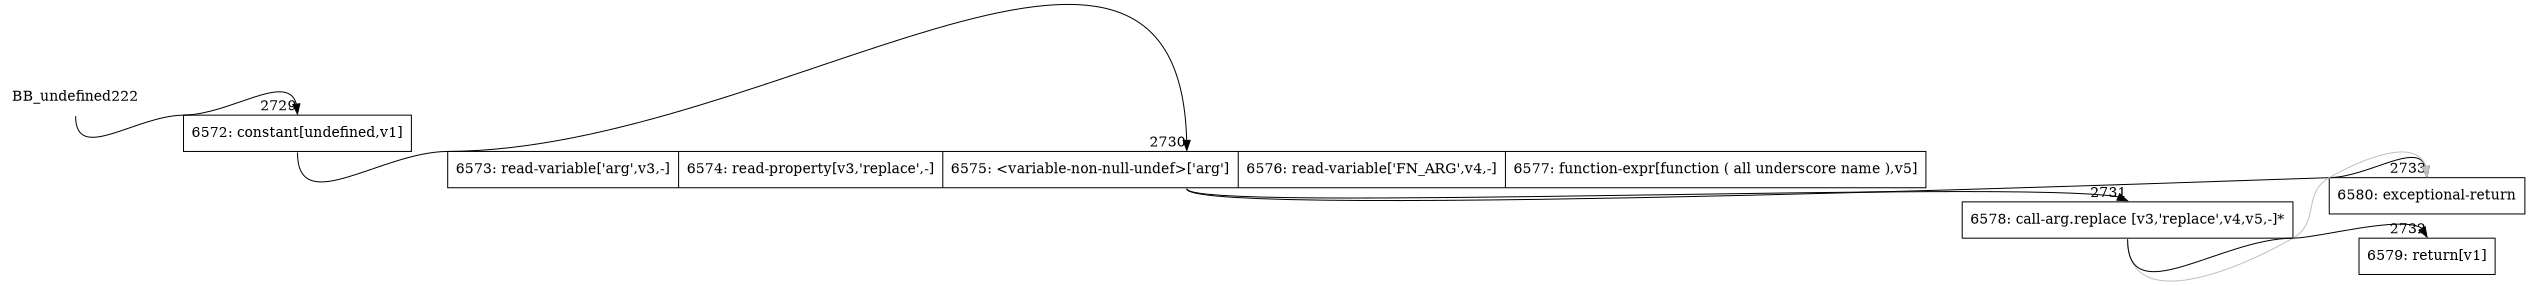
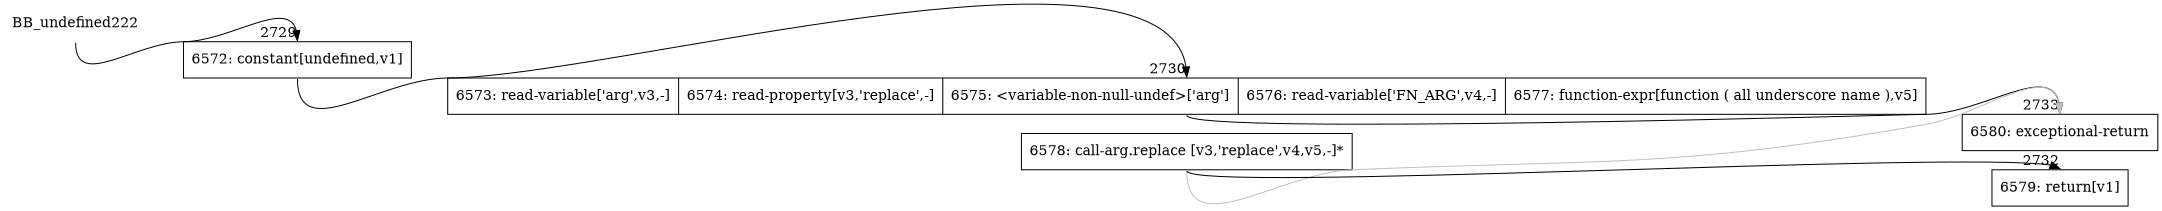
(1652, 195) -> none
